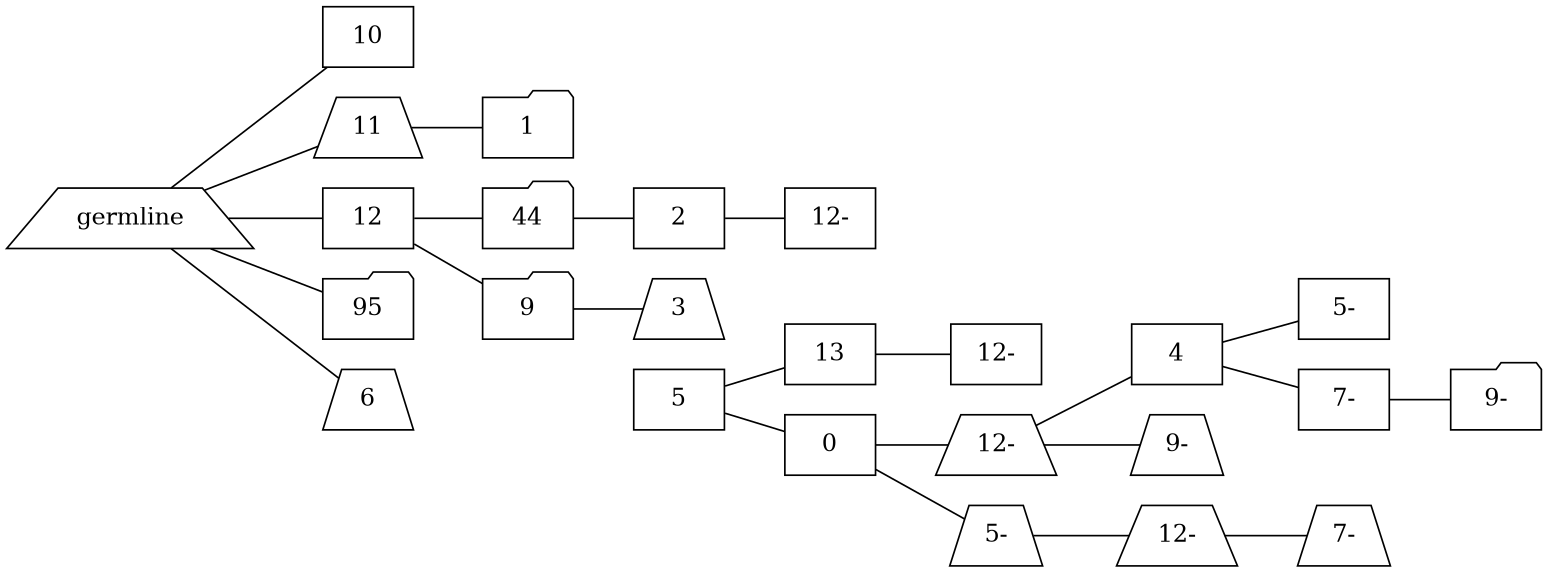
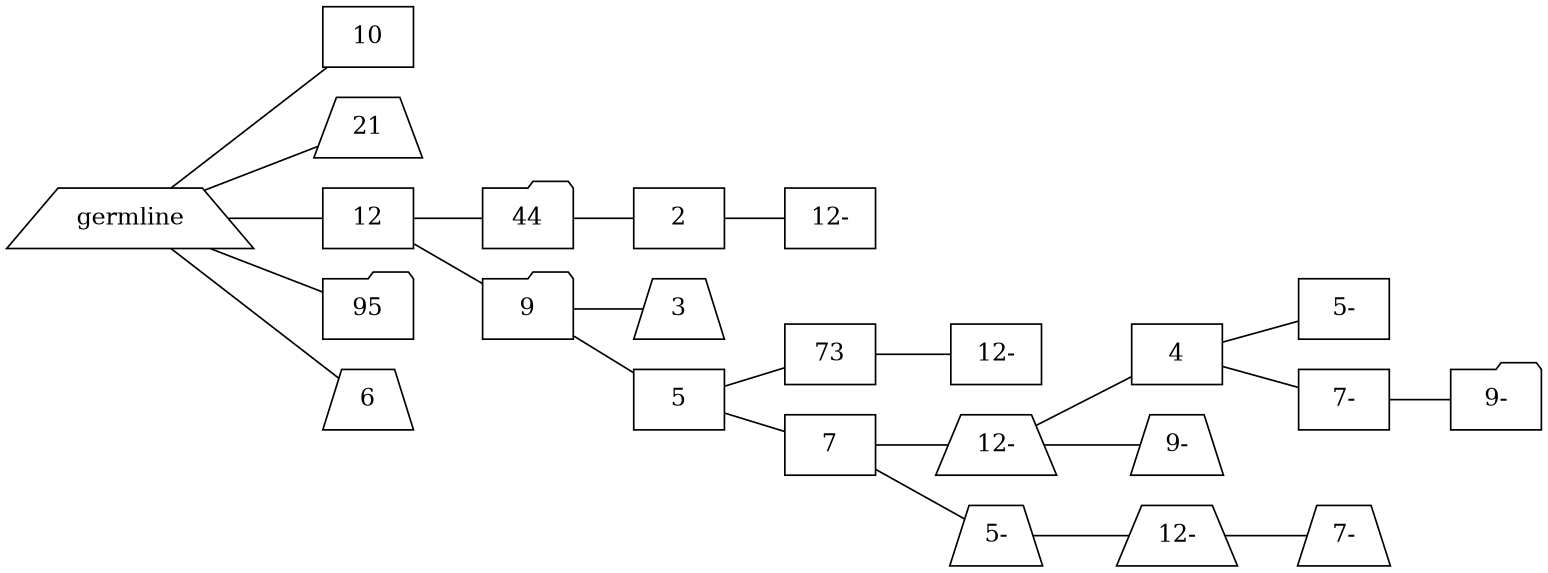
(368, 128) -> (368, 128)
(528, 128) -> none
none -> (604, 354)
(830, 354) -> (830, 354)
(830, 445) -> (830, 445)
